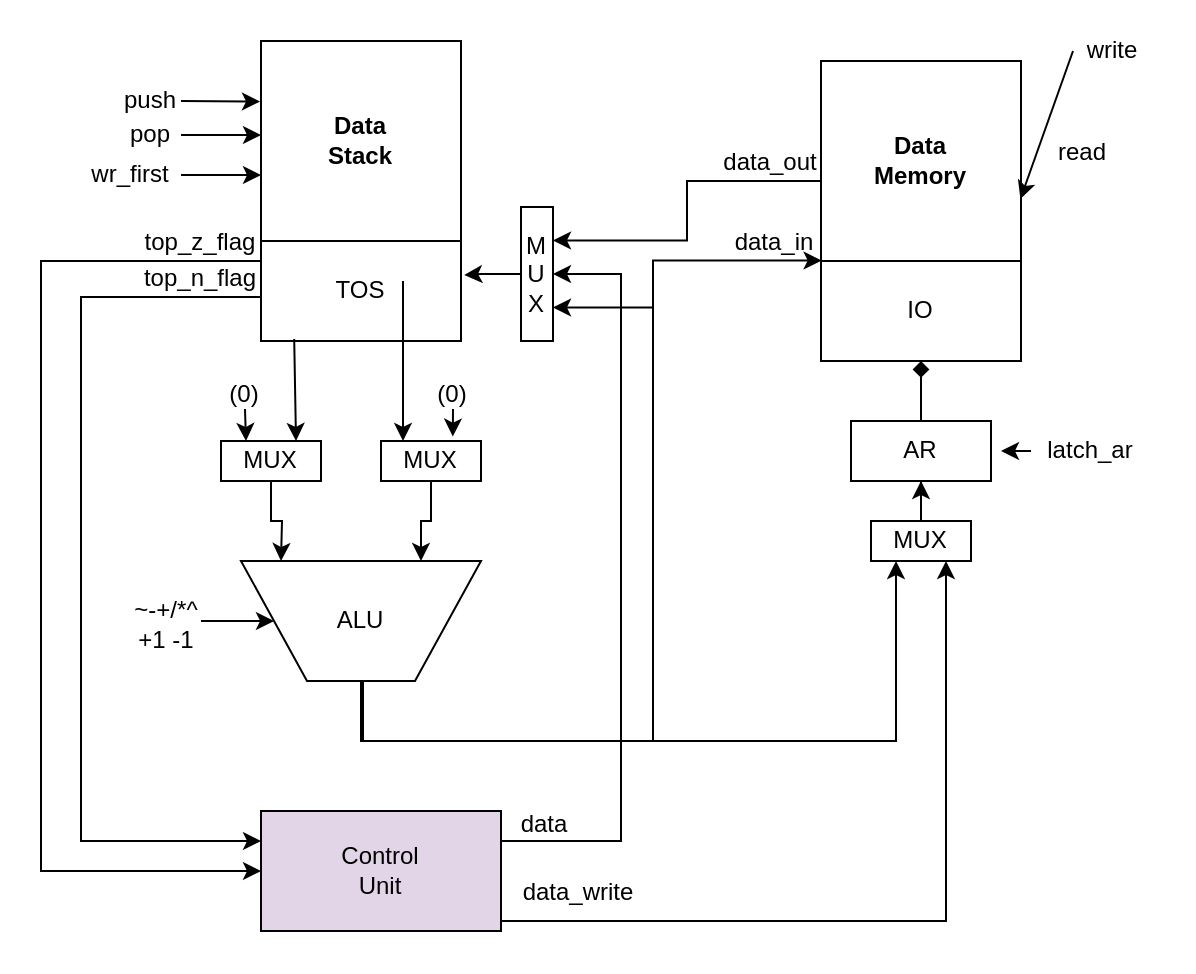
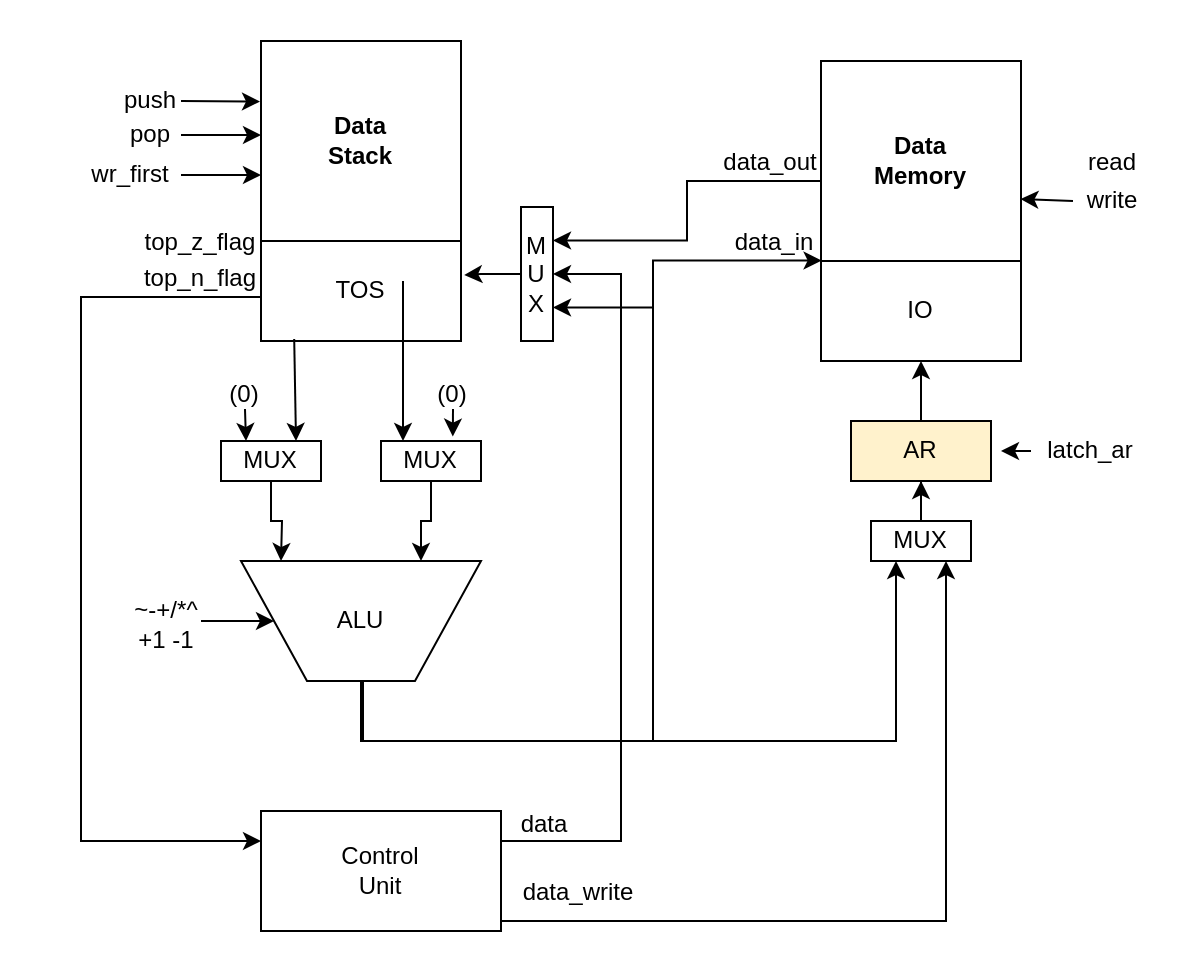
(1113, 51) -> (1113, 201)
(1083, 153) -> (1113, 163)
(921, 377) -> (921, 376)
(921, 451) -> (921, 451)
(41, 561) -> none
(381, 871) -> (381, 871)
